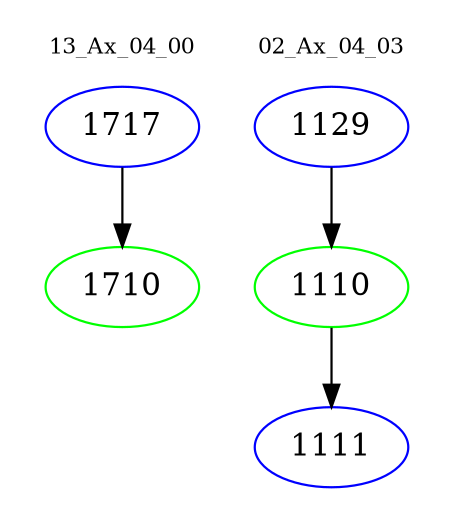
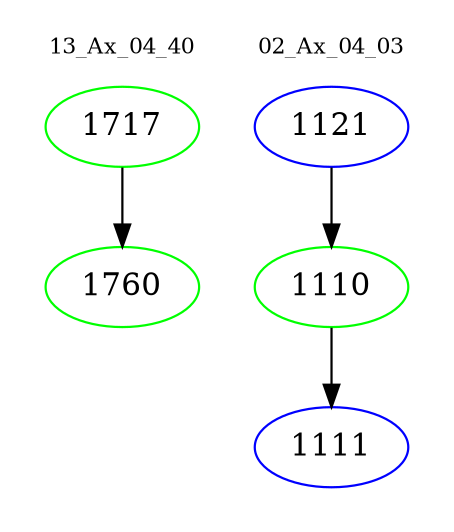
(122, 48) -> (122, 48)
(122, 127) -> (122, 127)
(332, 127) -> (332, 127)
(122, 287) -> (122, 287)
